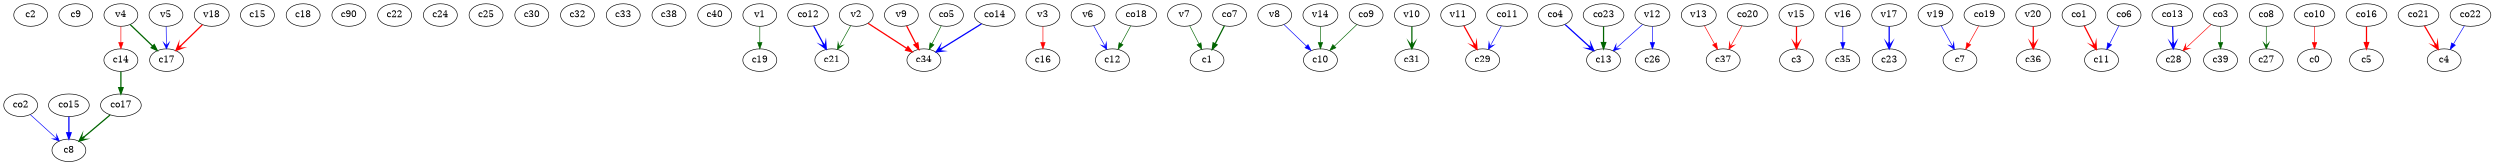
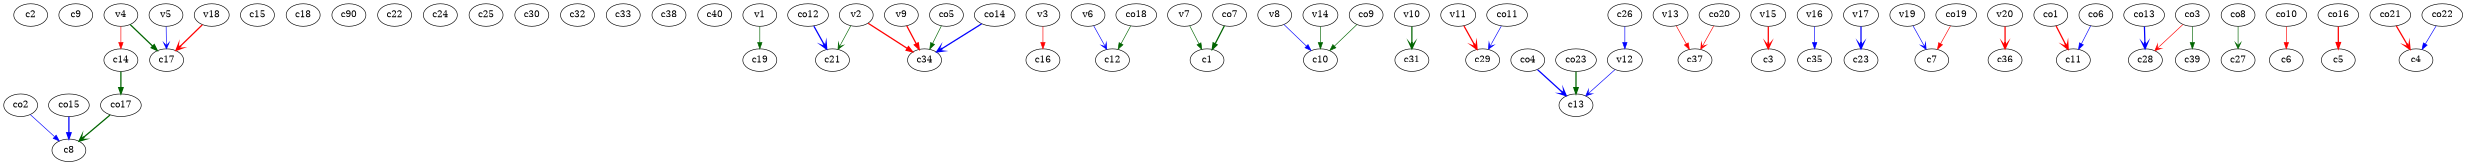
(1652, 35) -> (1625, 35)
(2315, 60) -> (2286, 60)
(42, 126) -> (42, 126)
